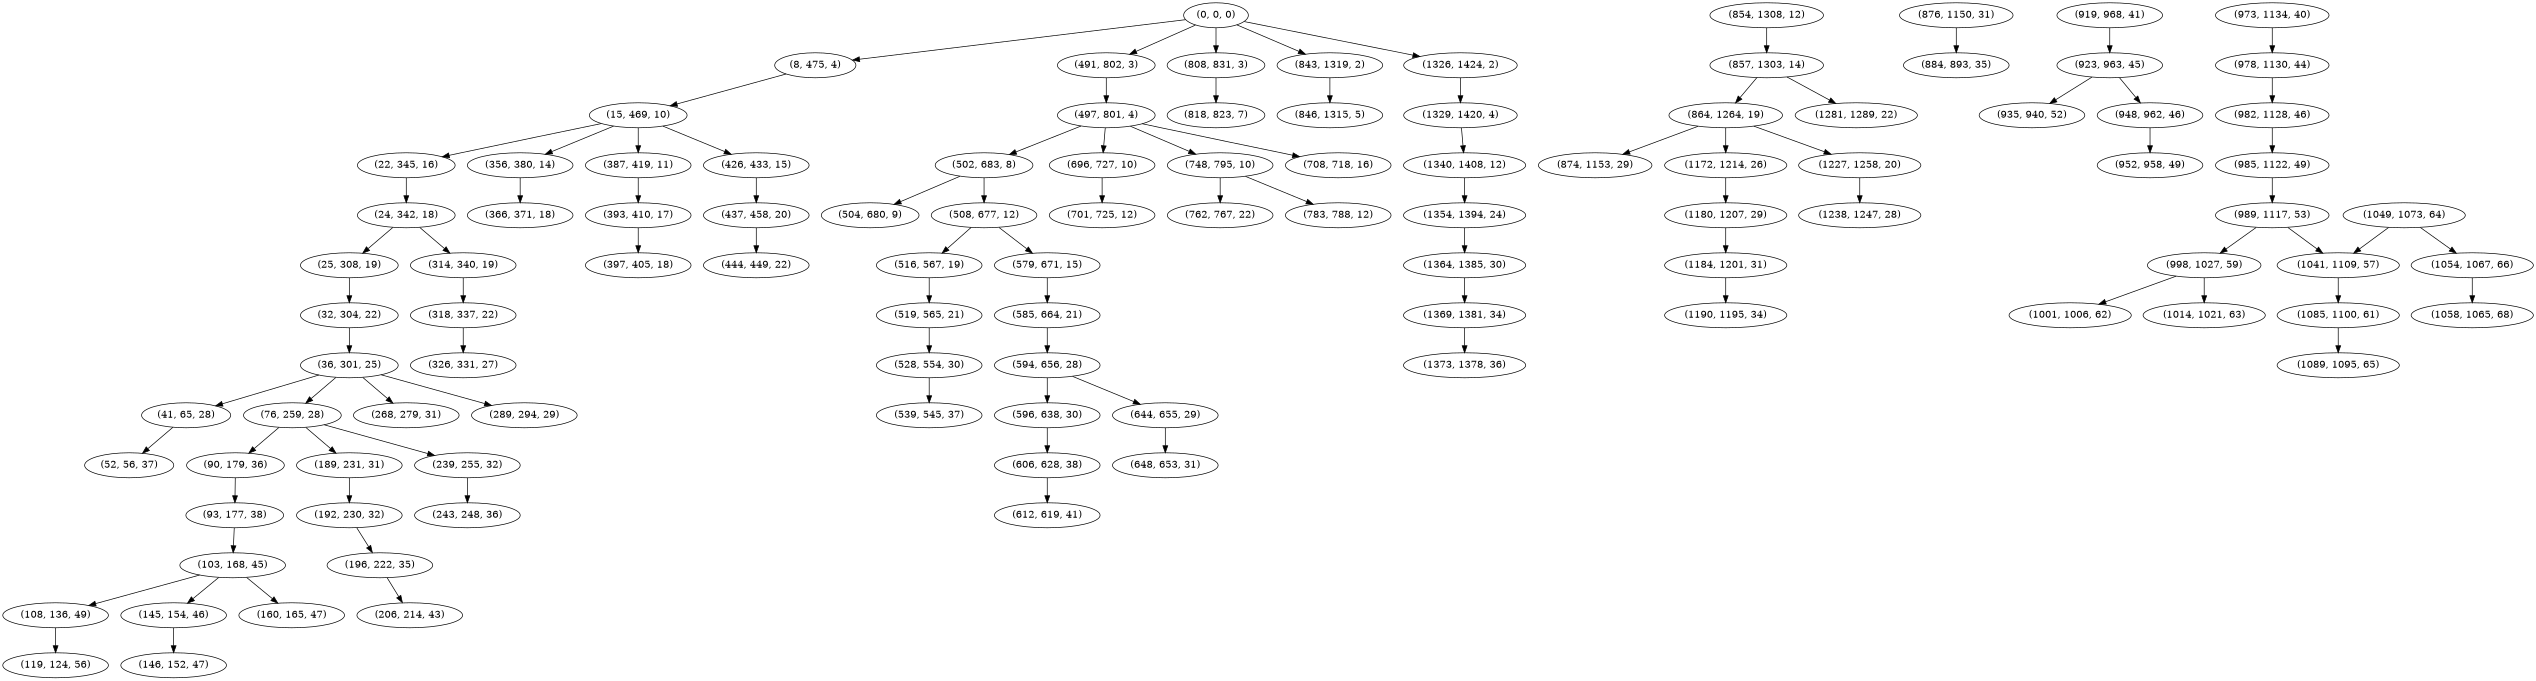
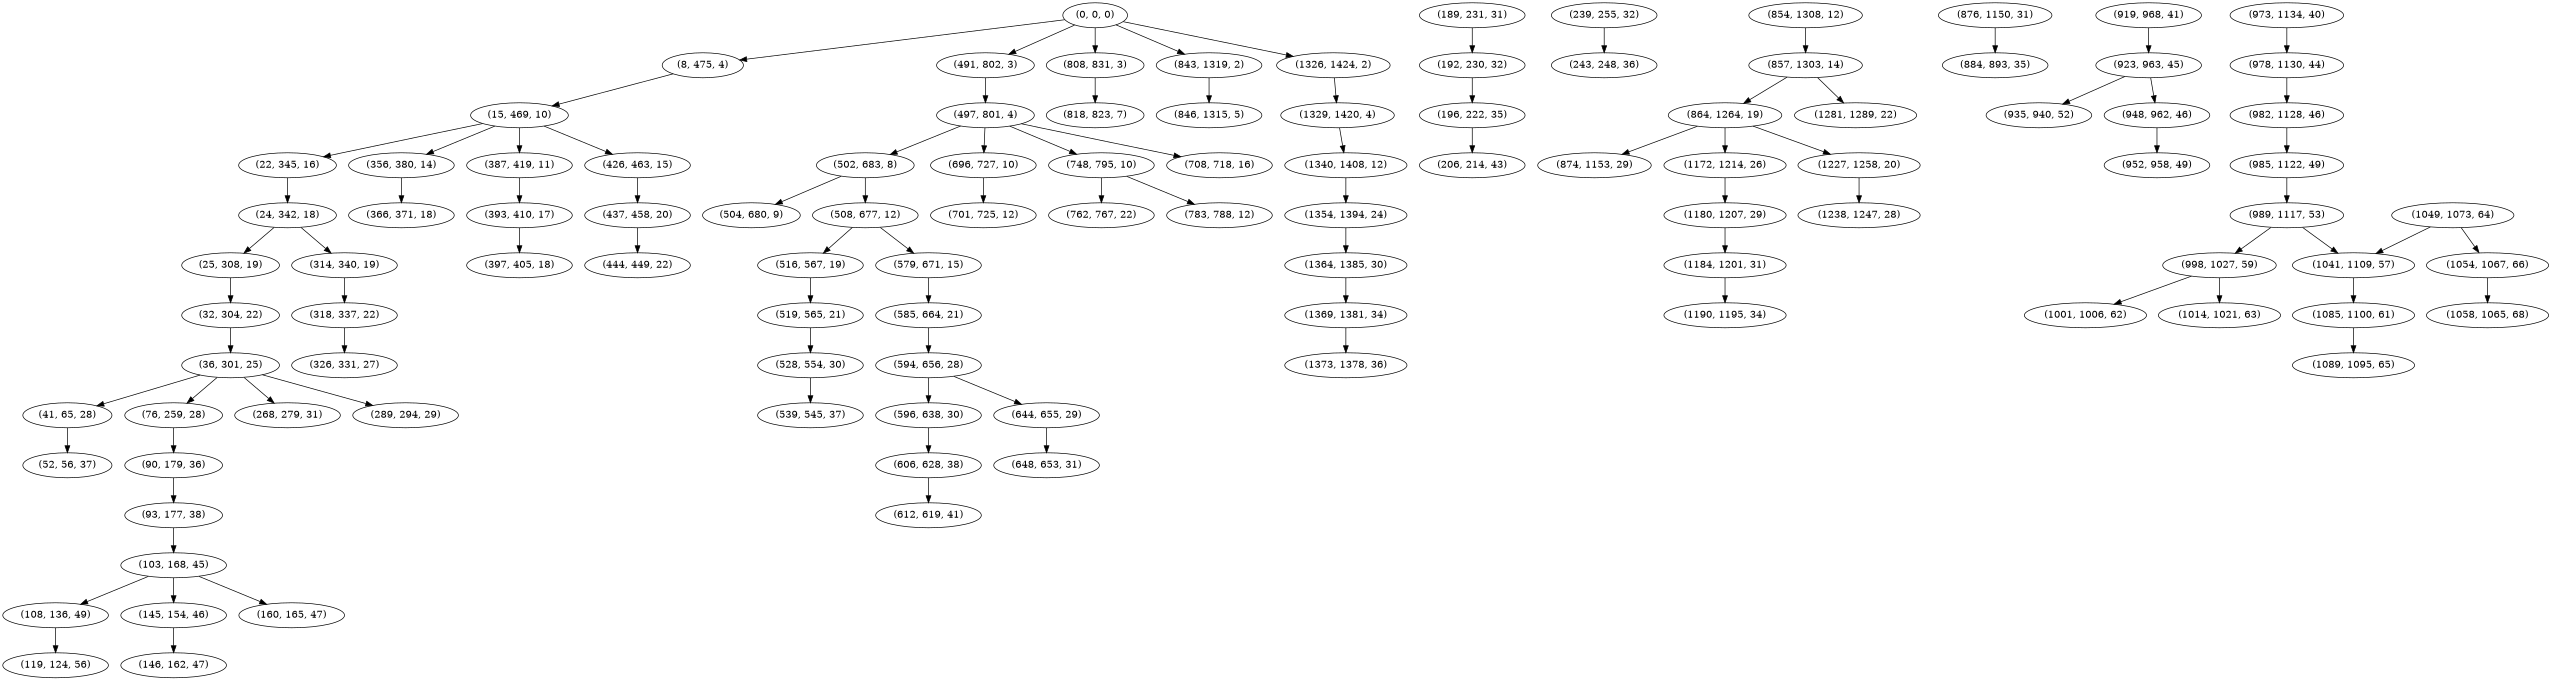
(756, 165) -> (638, 165)
(318, 438) -> none
(376, 439) -> none
(174, 665) -> (174, 665)
